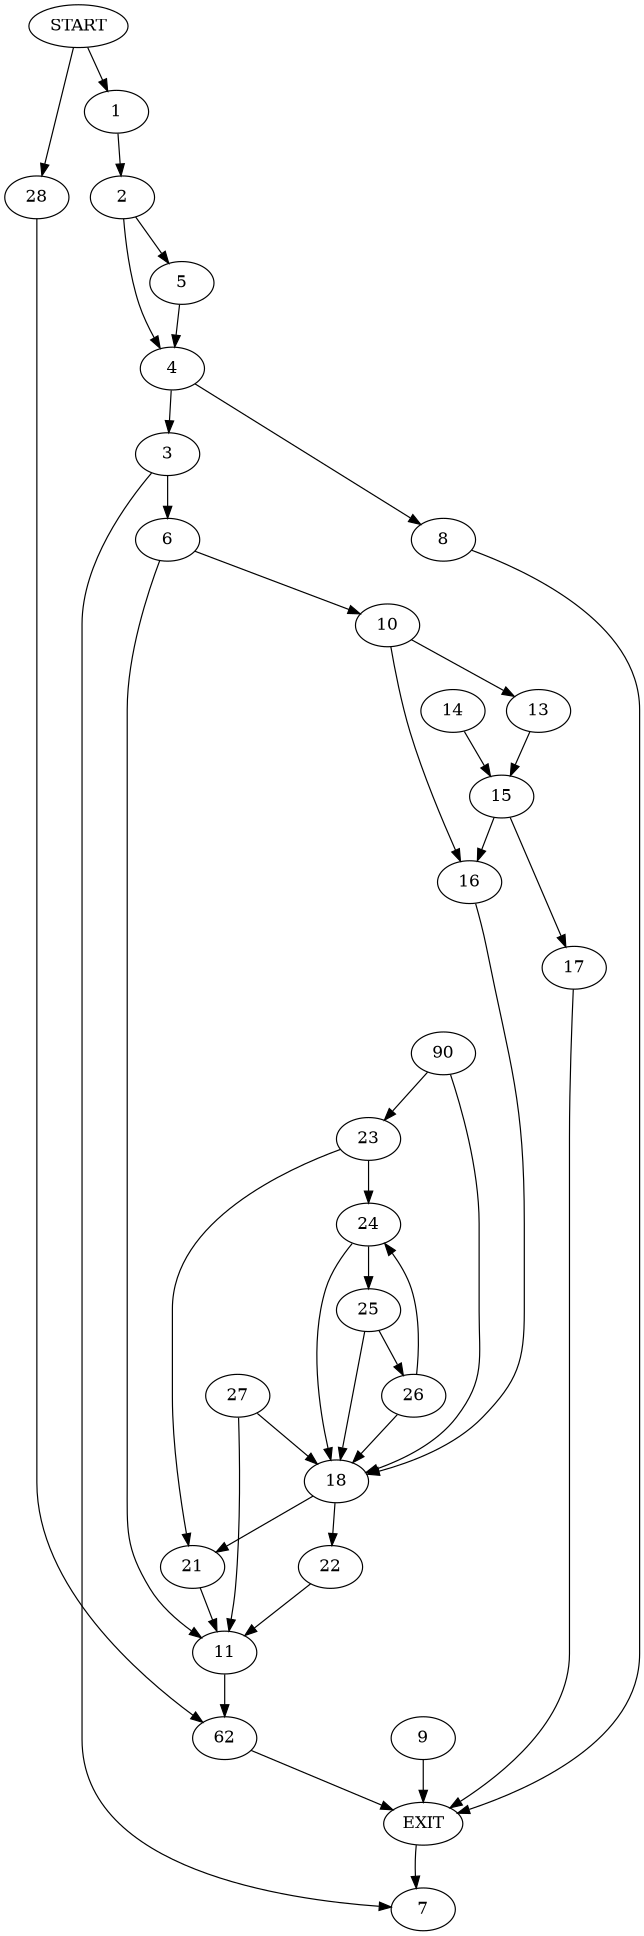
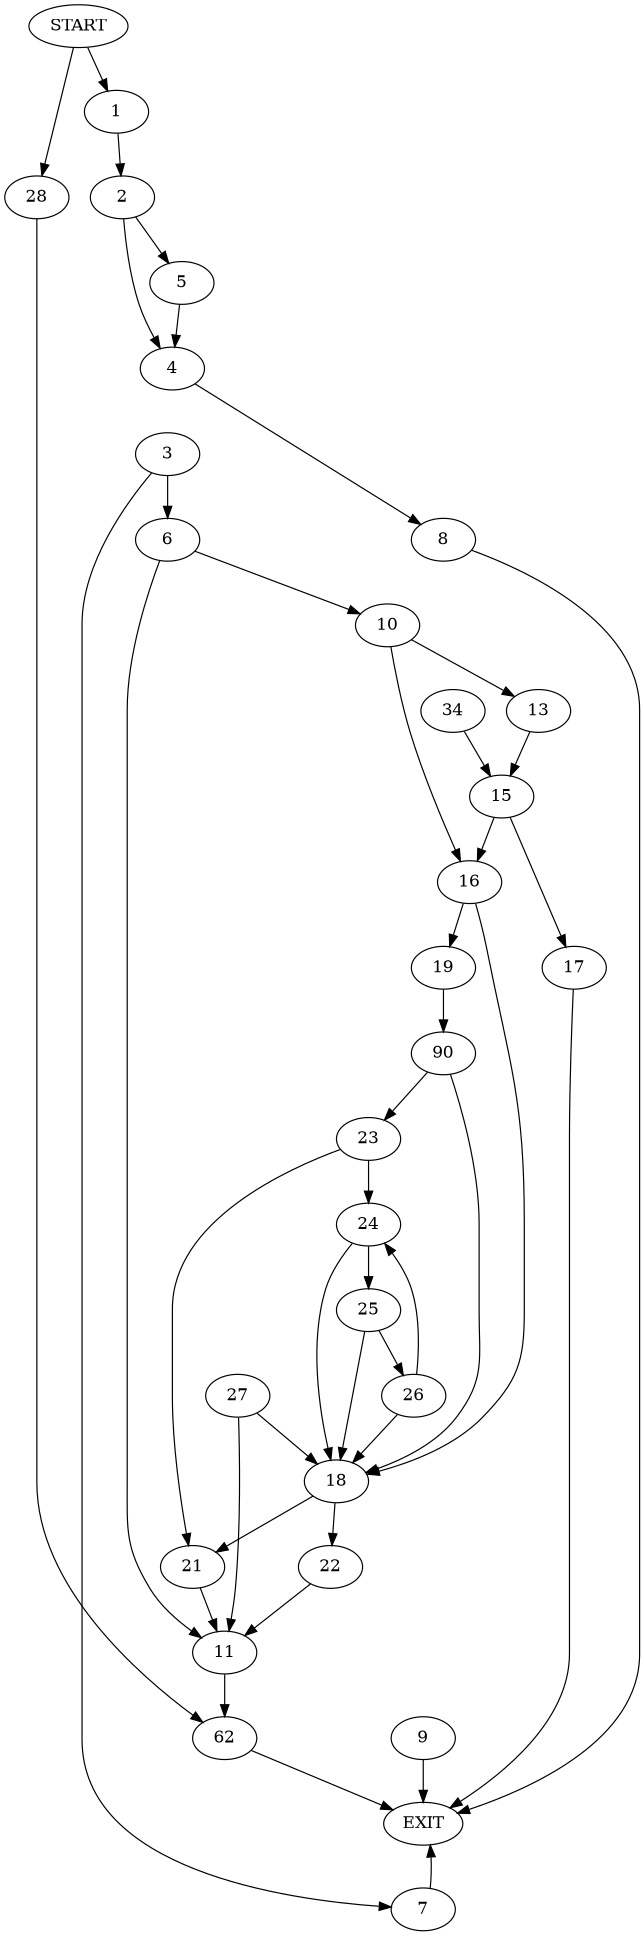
(170, 406) -> none
(453, 711) -> (453, 711)
none -> (443, 968)
(415, 1861) -> (431, 1873)
